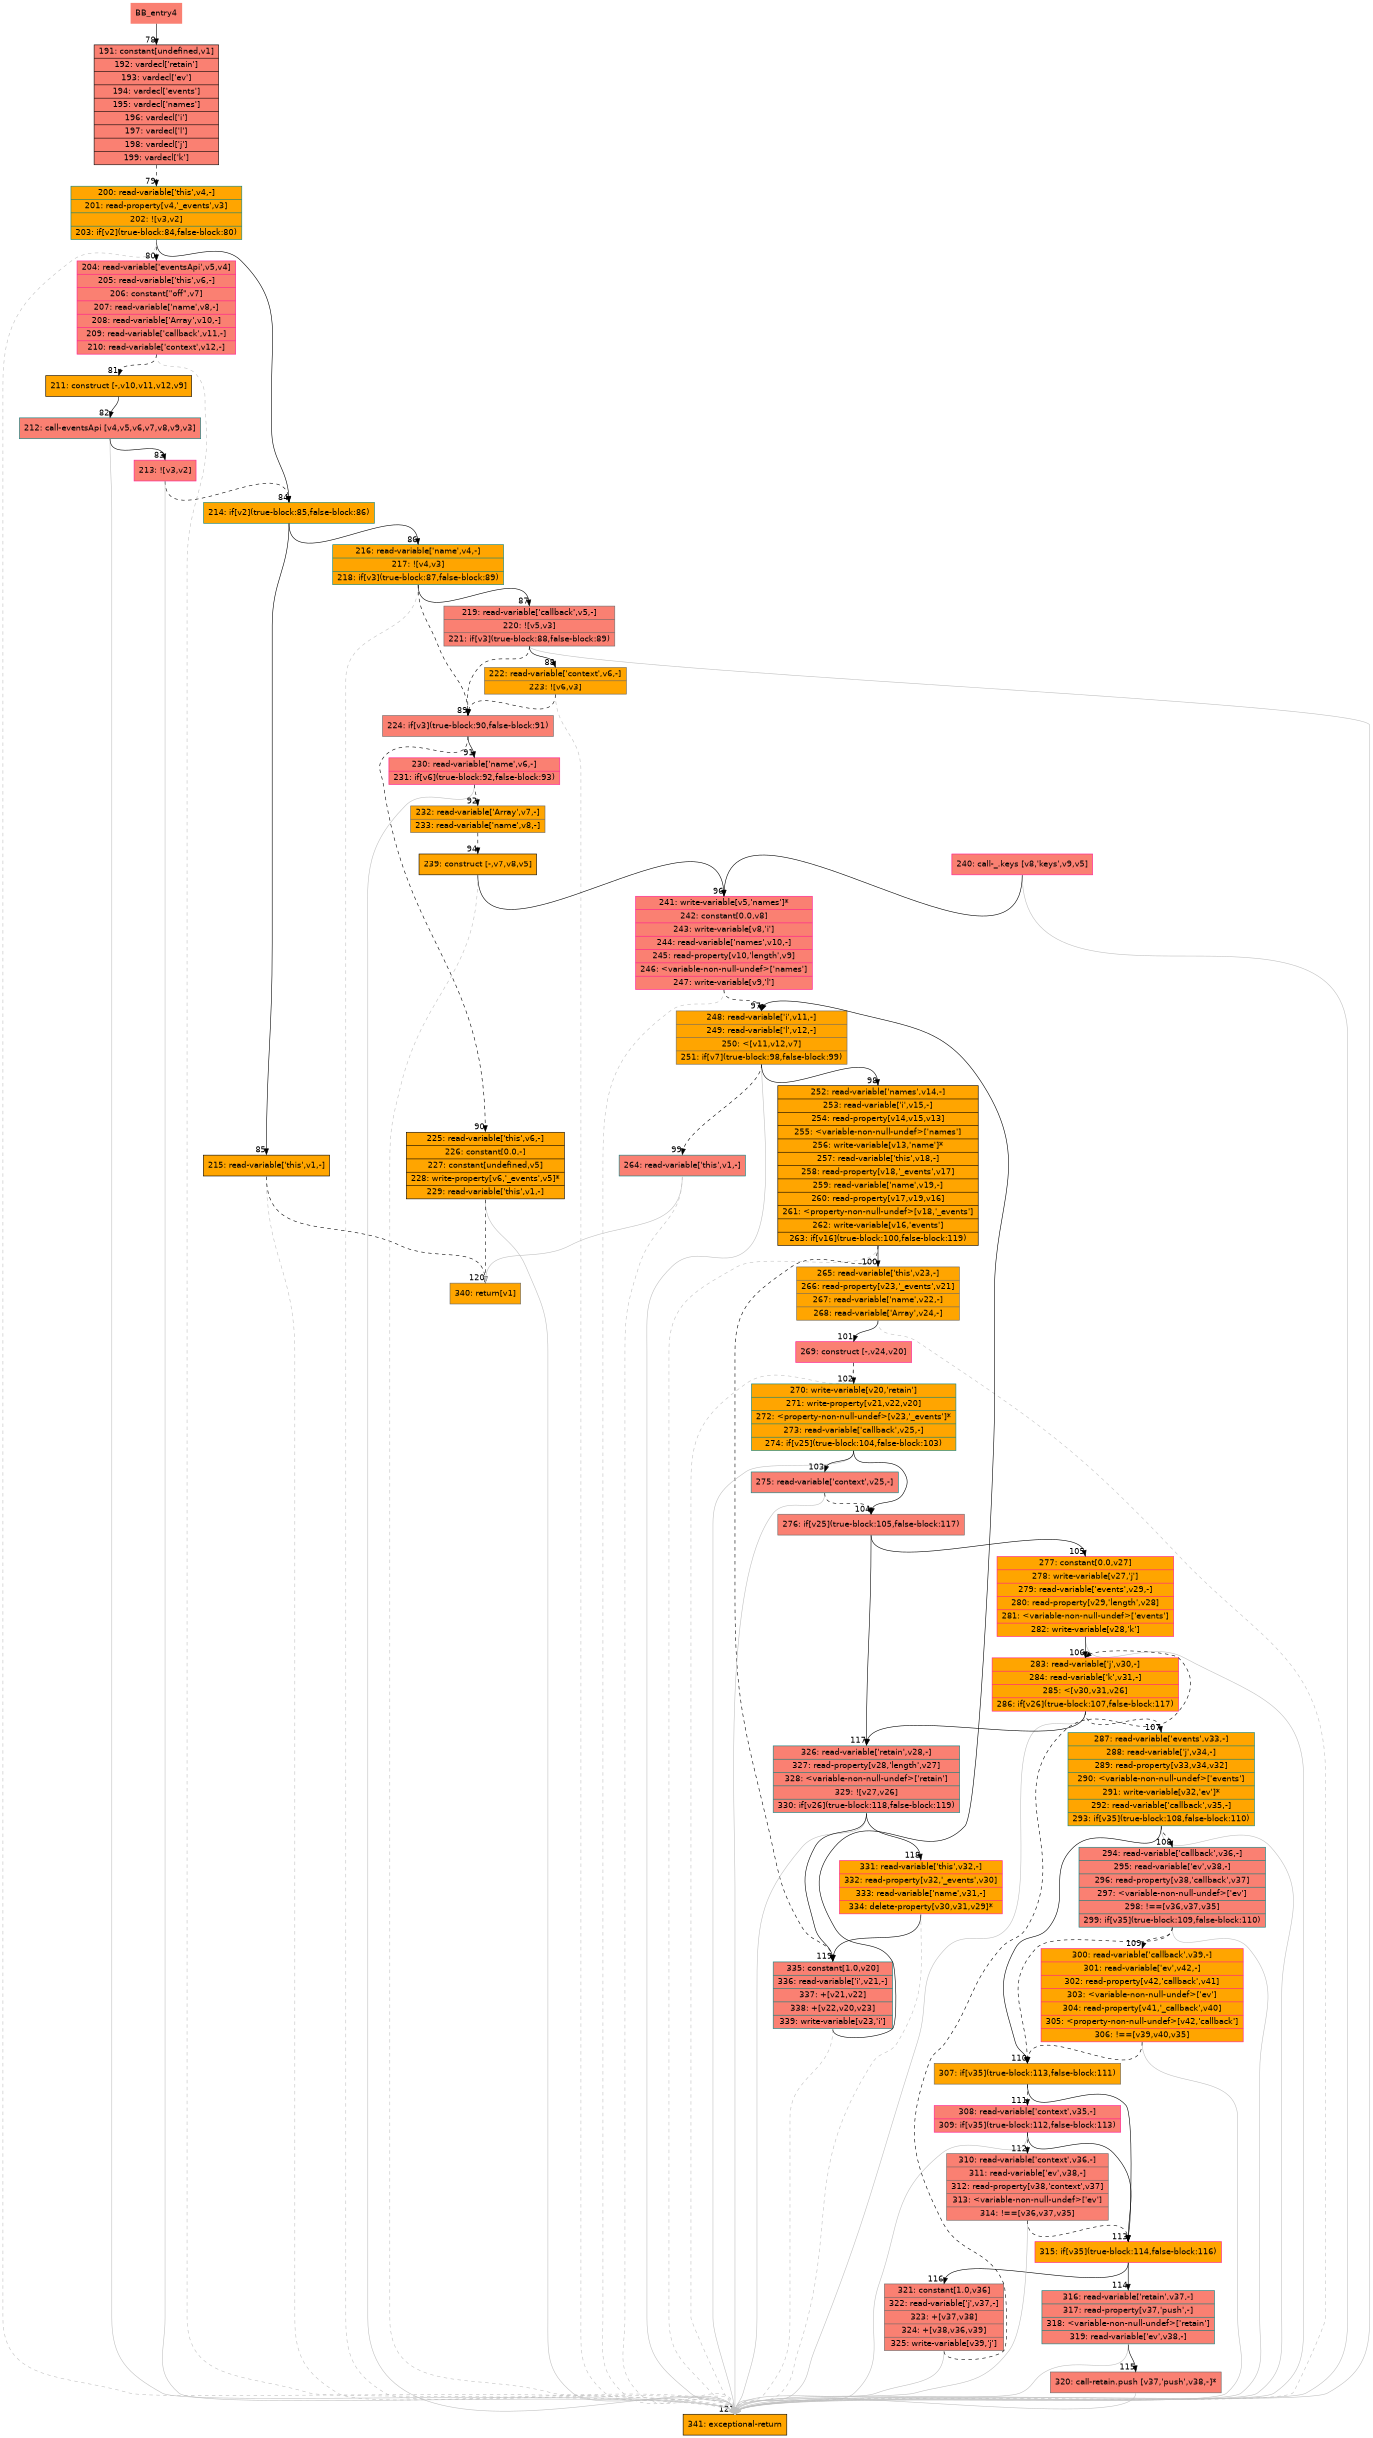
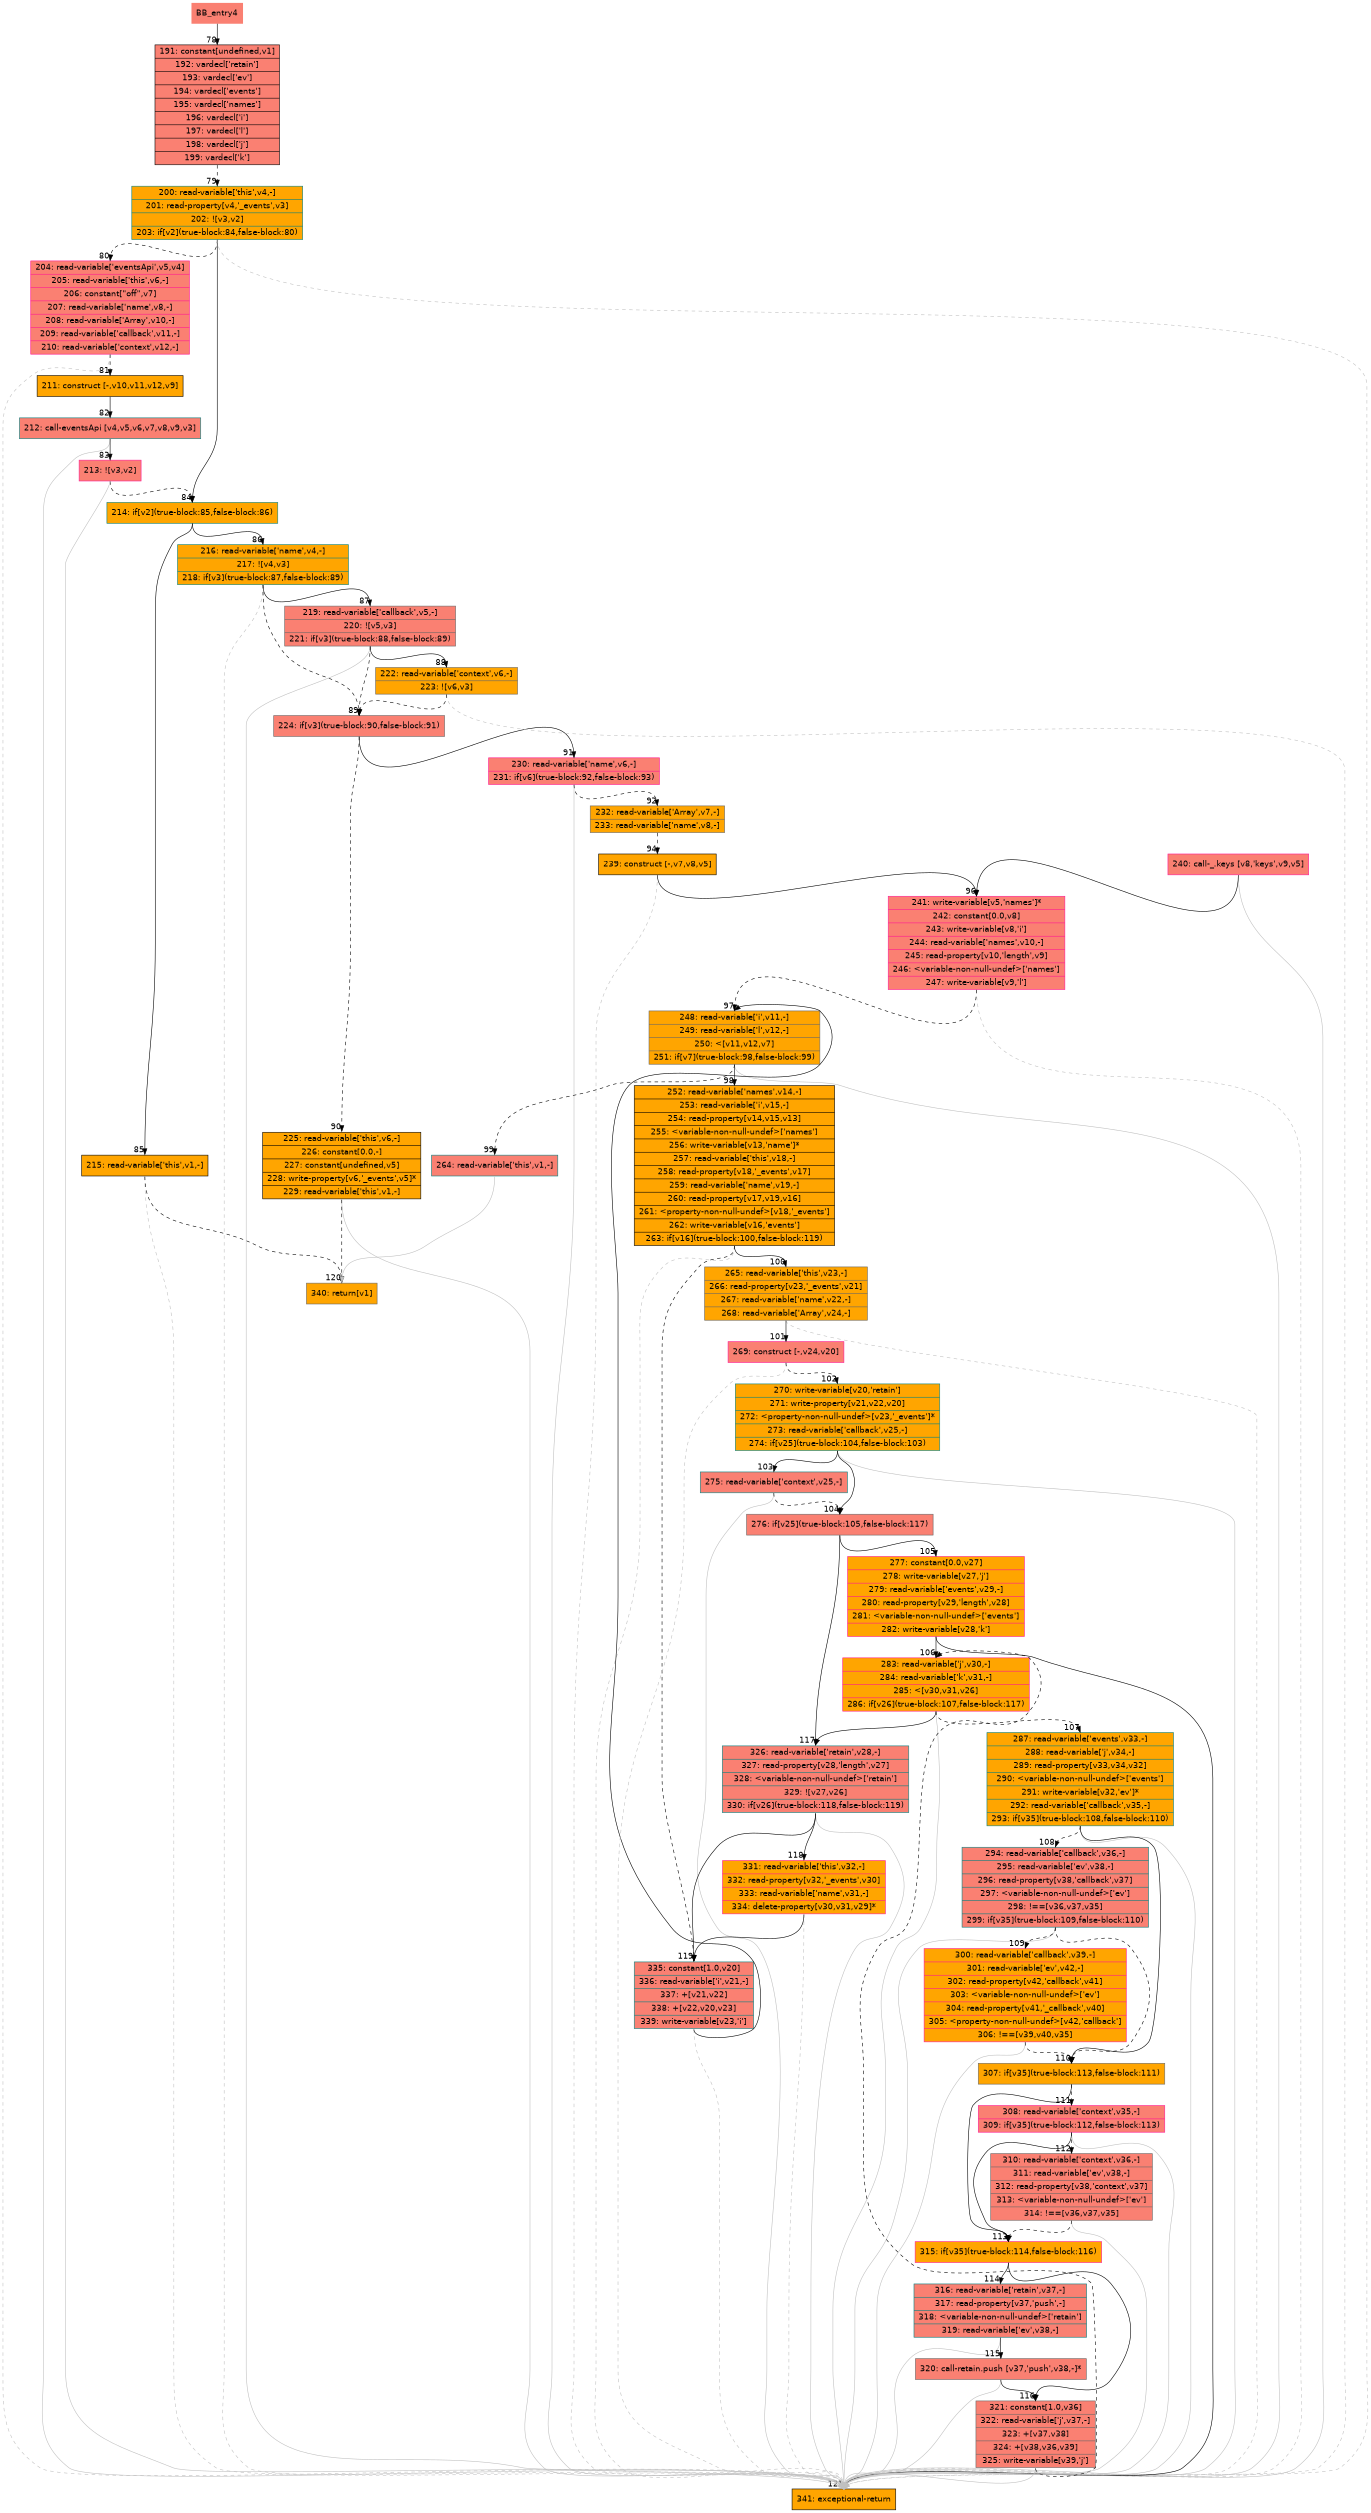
(625, 1833) -> none
(1304, 2211) -> (1213, 2127)
none -> (1015, 2390)
